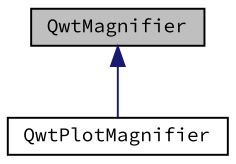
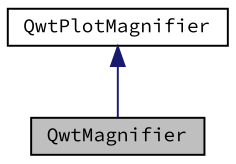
(118, 92) -> (118, 92)
